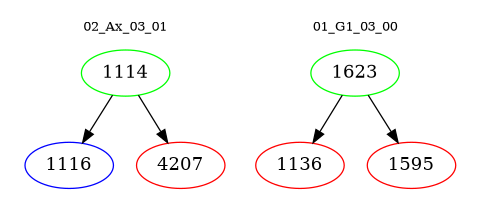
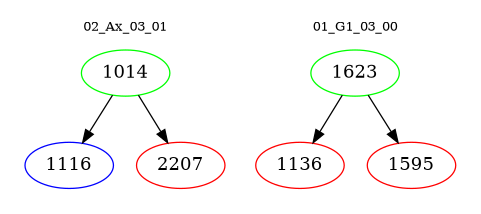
(126, 73) -> (126, 73)
(181, 165) -> (181, 165)
